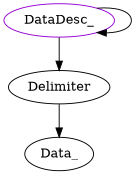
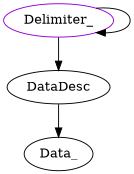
(59, 20) -> (59, 20)
(59, 87) -> (59, 87)
